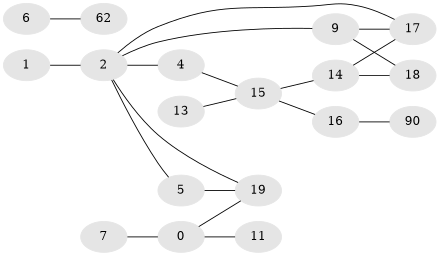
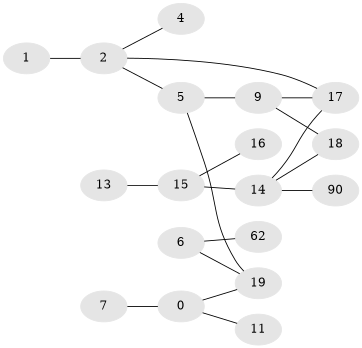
(216, 32) -> (220, 98)
(220, 79) -> none
(374, 122) -> (297, 191)
(167, 142) -> (220, 263)
